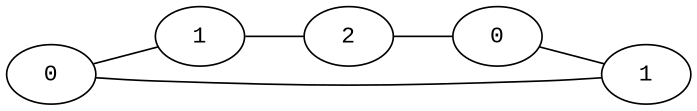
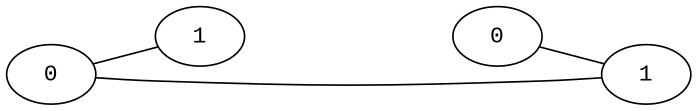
(349, 36) -> none
